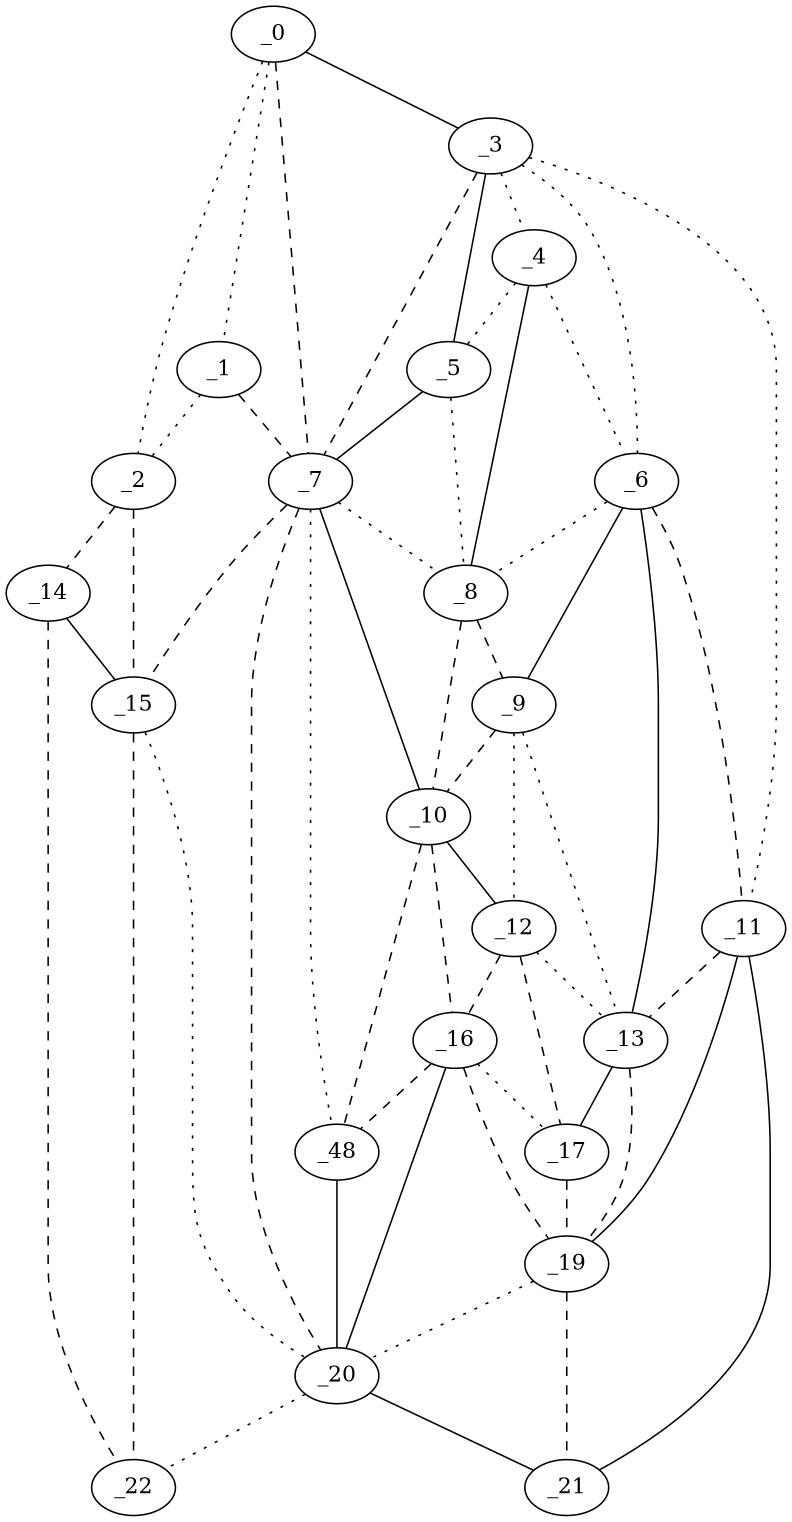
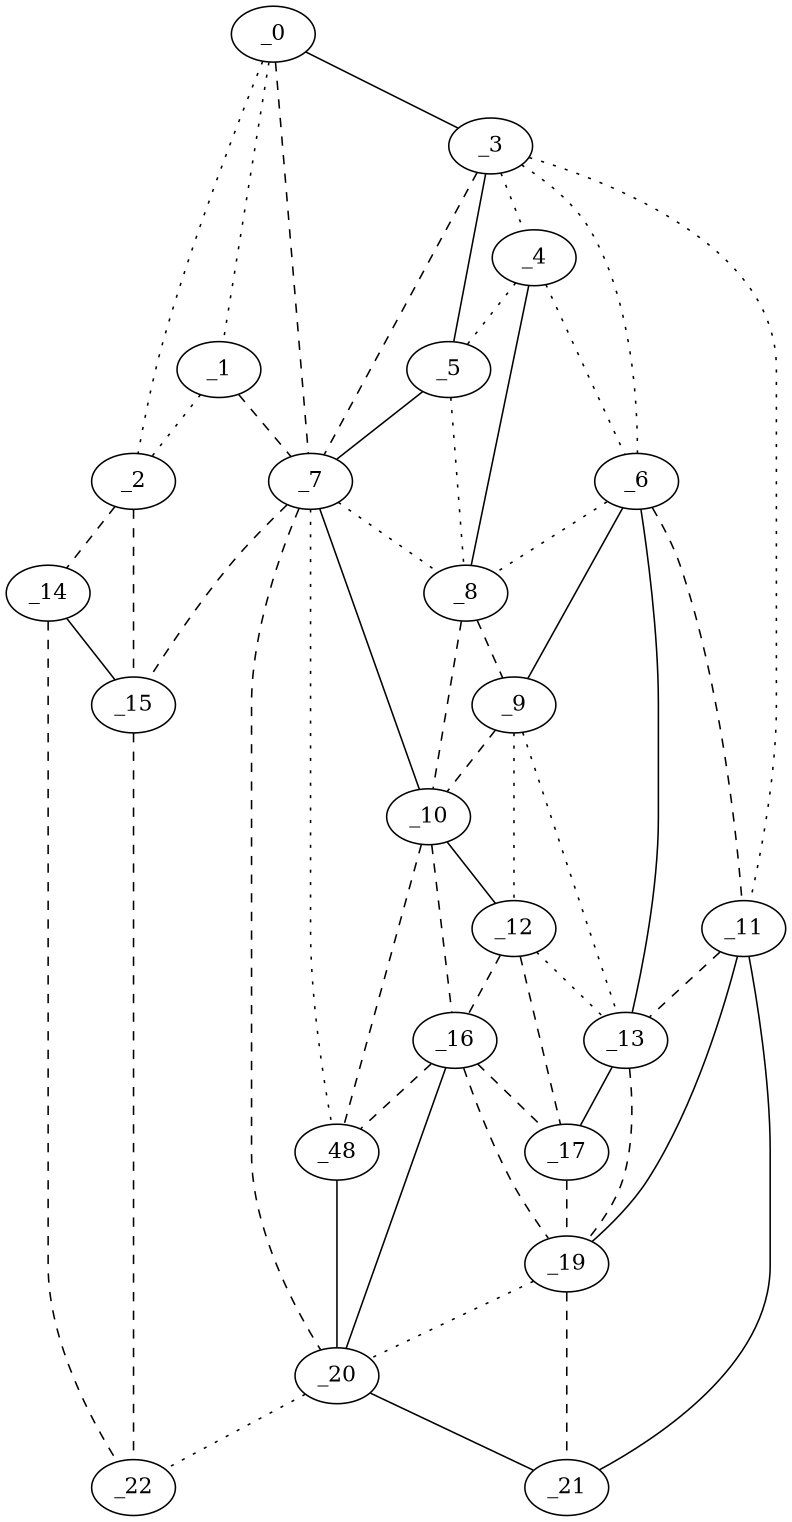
(193, 1063) -> none
(511, 1096) -> (511, 1096)
